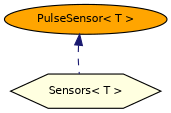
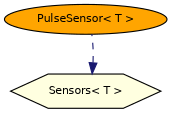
(78, 60) -> (93, 48)
